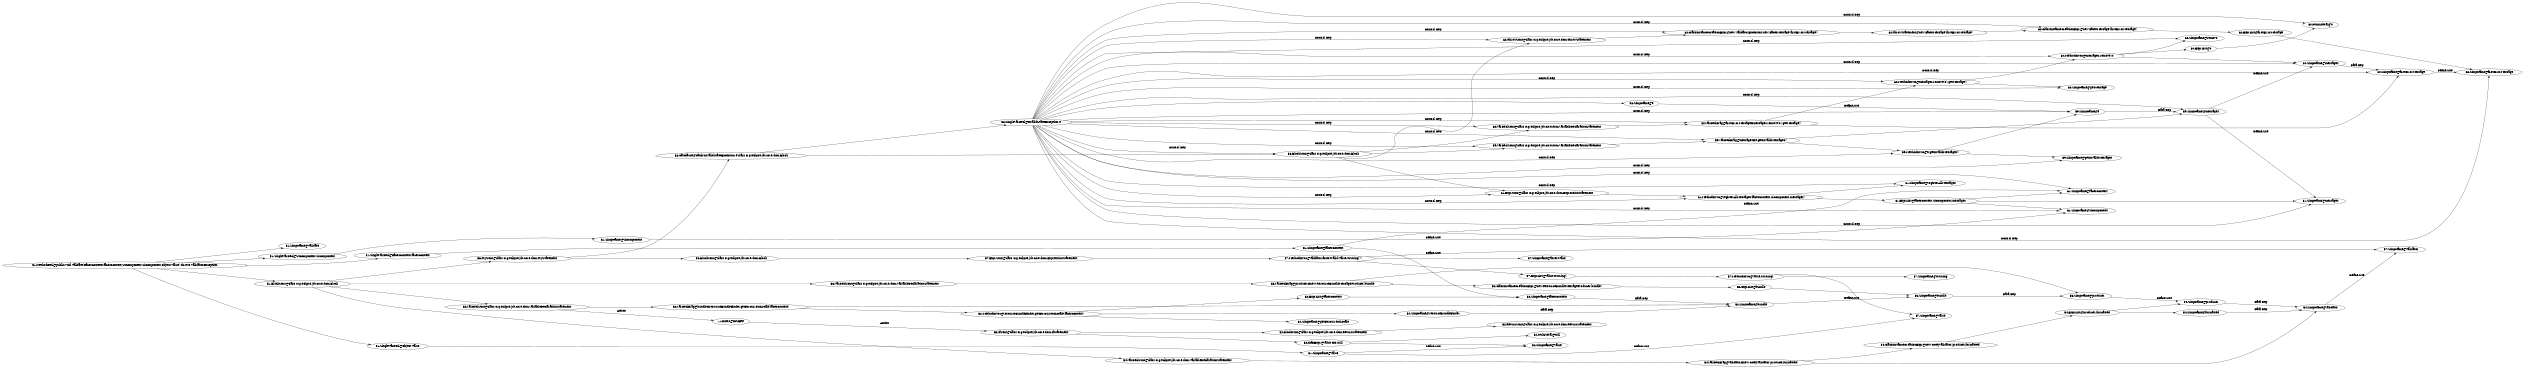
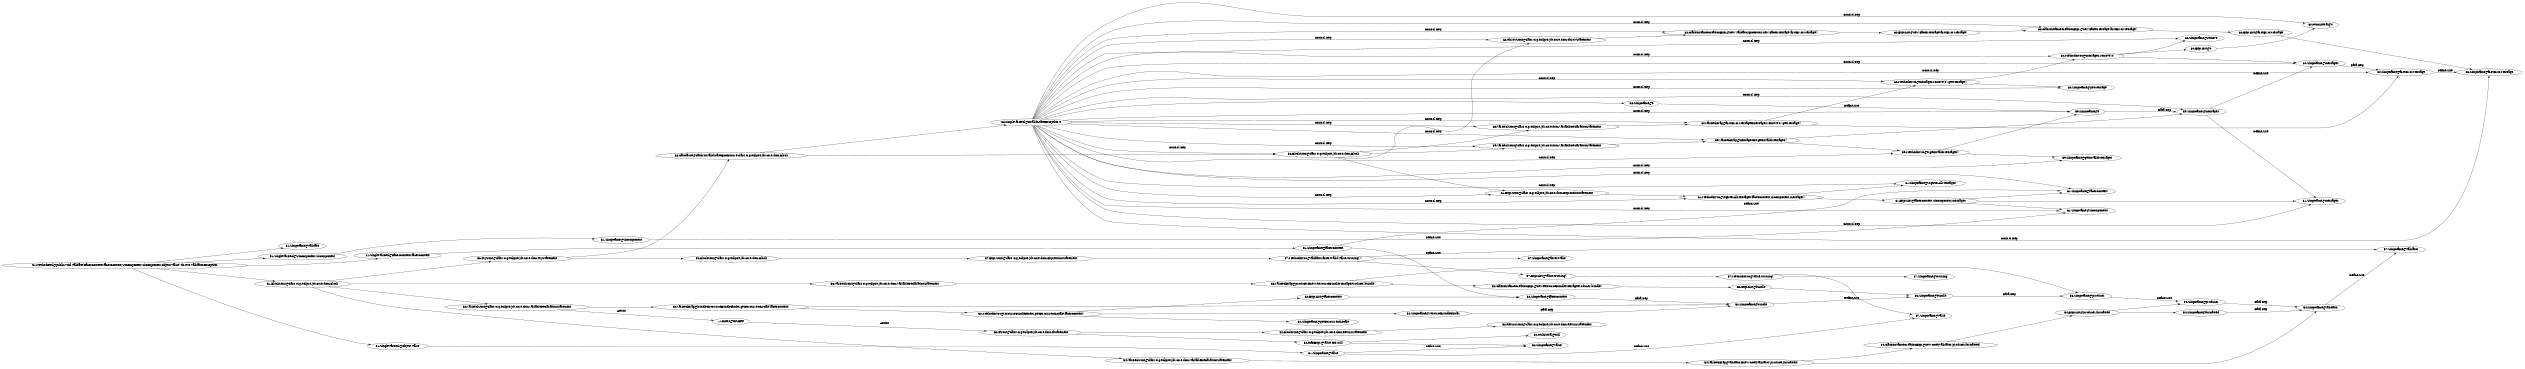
(1930, 33) -> (1930, 33)
